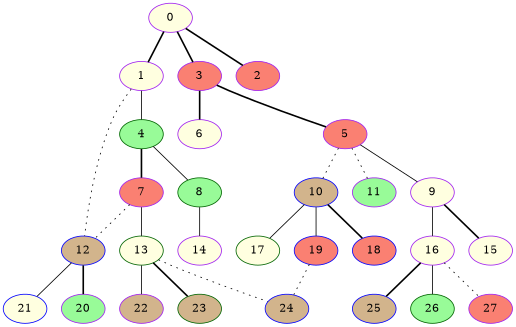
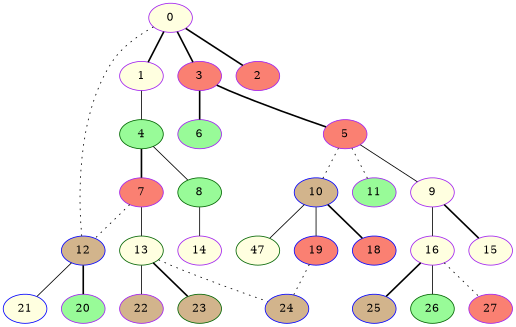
(200, 134) -> (200, 134)
(99, 159) -> (89, 119)
(258, 251) -> (258, 251)
